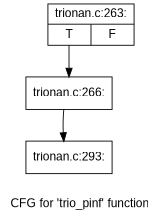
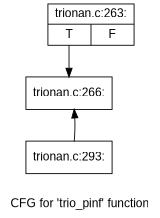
(63, 121) -> (75, 130)
